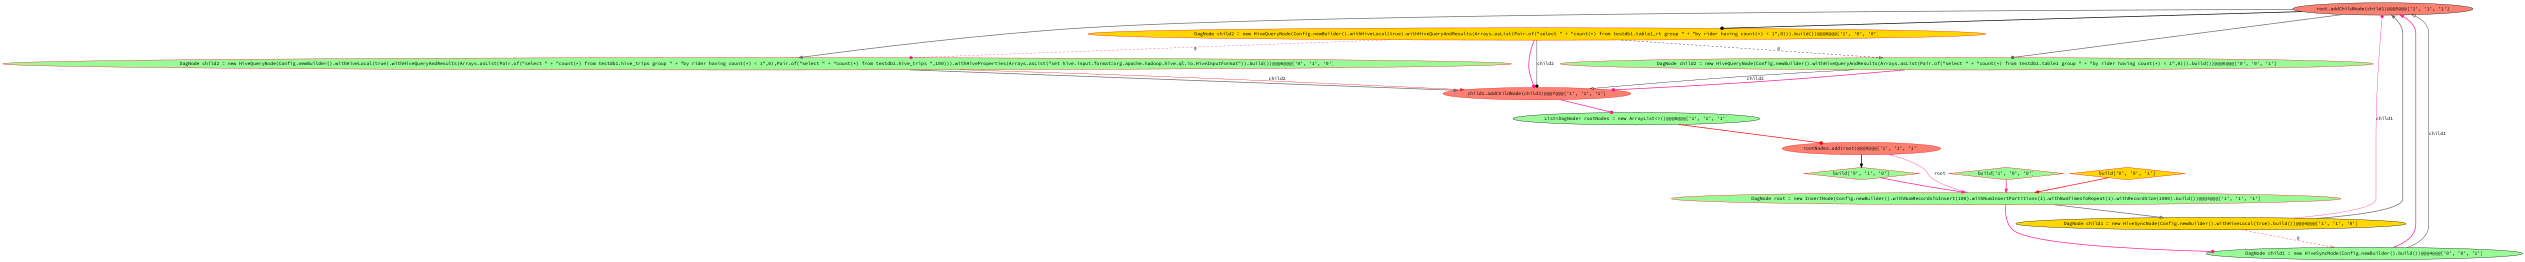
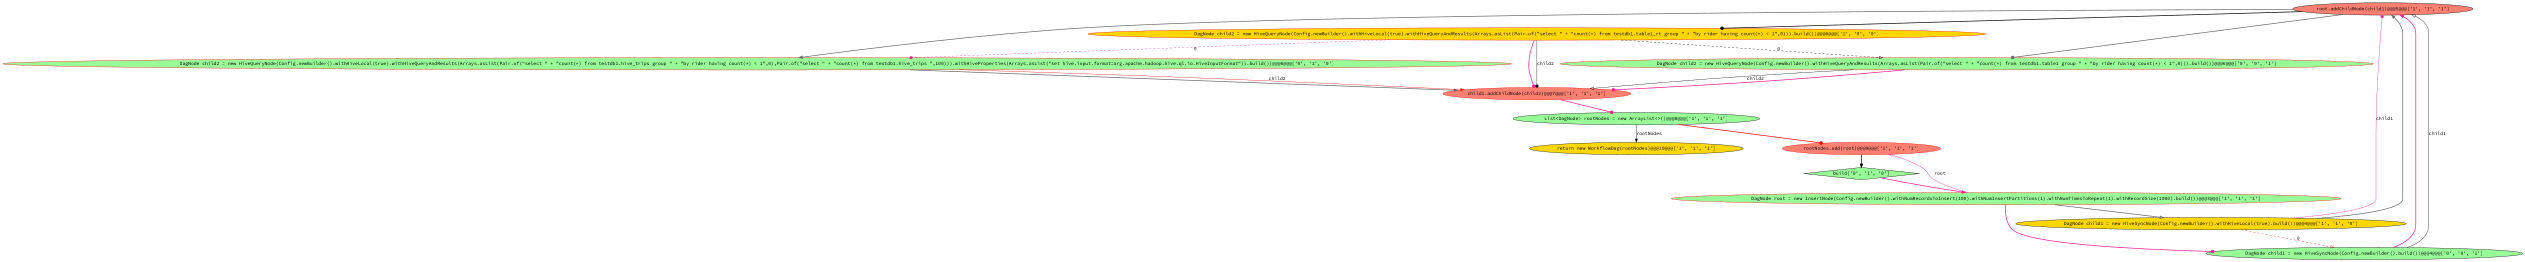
none -> (1636, 149)
(1861, 174) -> (1861, 174)
(2006, 174) -> none
(2127, 174) -> none
